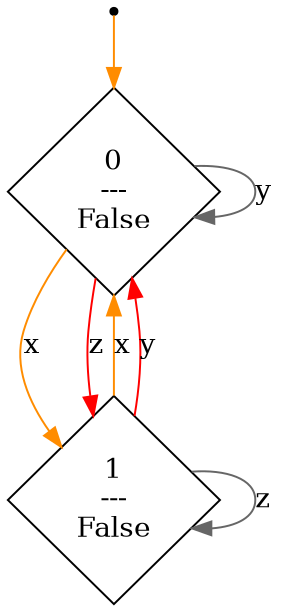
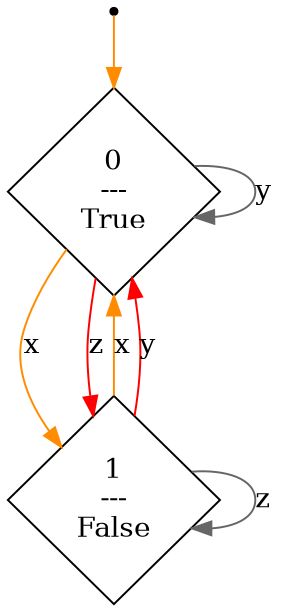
(114, 192) -> (114, 192)
